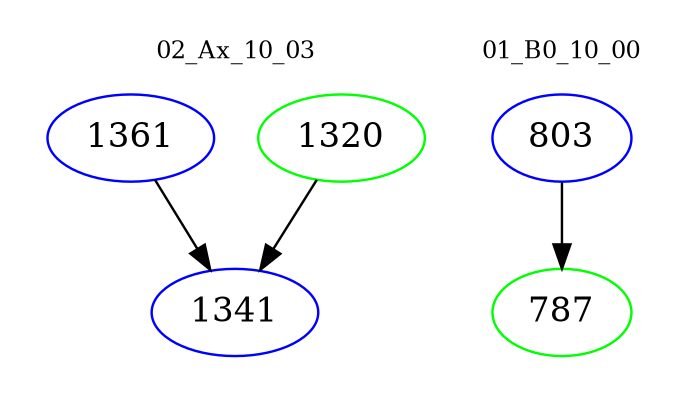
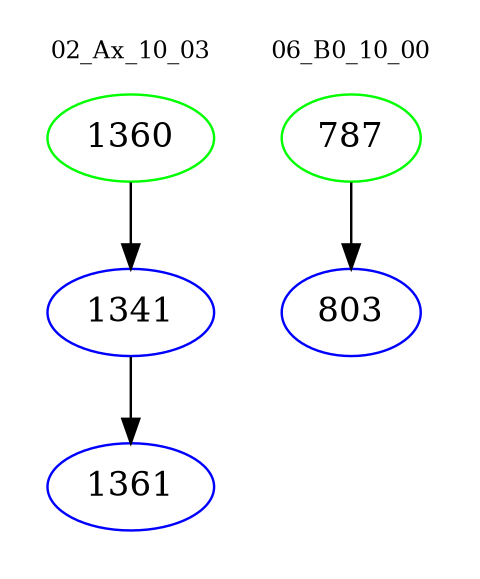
(562, 52) -> (351, 52)
(342, 138) -> (131, 138)
(562, 213) -> (351, 213)
(176, 214) -> (131, 388)
